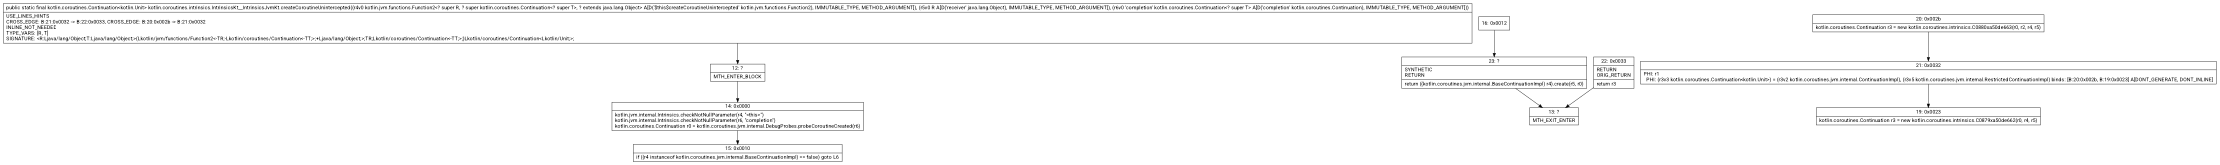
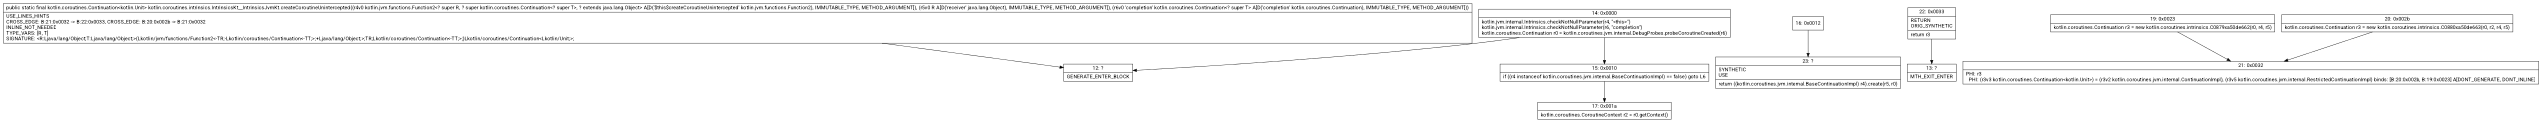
(1652, 74) -> (1975, 74)
(1415, 75) -> (1723, 75)
(1614, 75) -> (1932, 26)
(738, 77) -> (1098, 77)
(738, 90) -> (1328, 57)
(1928, 94) -> (2202, 46)
(1528, 97) -> none
none -> (1604, 111)
